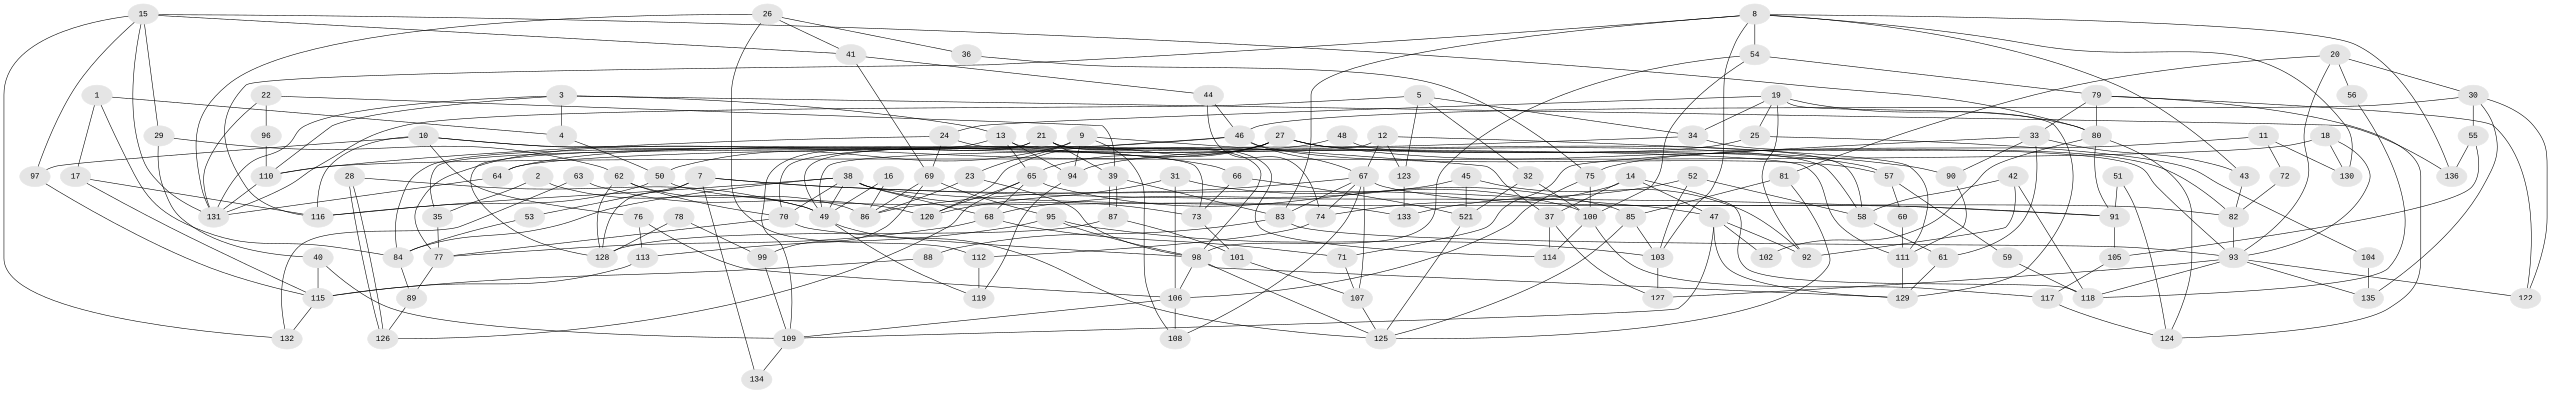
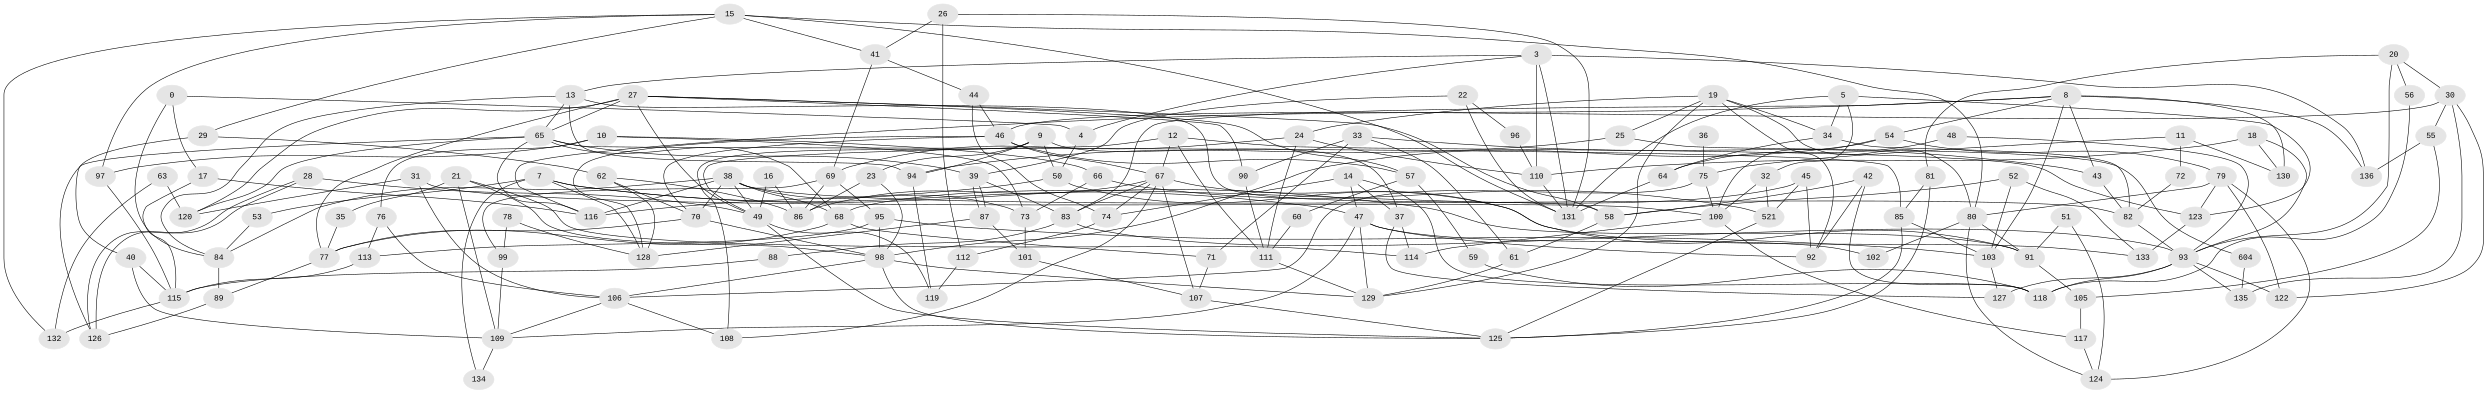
(867, 34) -> none
(97, 95) -> (172, 95)
(2065, 116) -> (2208, 197)
(343, 155) -> (526, 202)
(1089, 163) -> (716, 156)
(538, 176) -> none
(2368, 258) -> (2245, 258)
